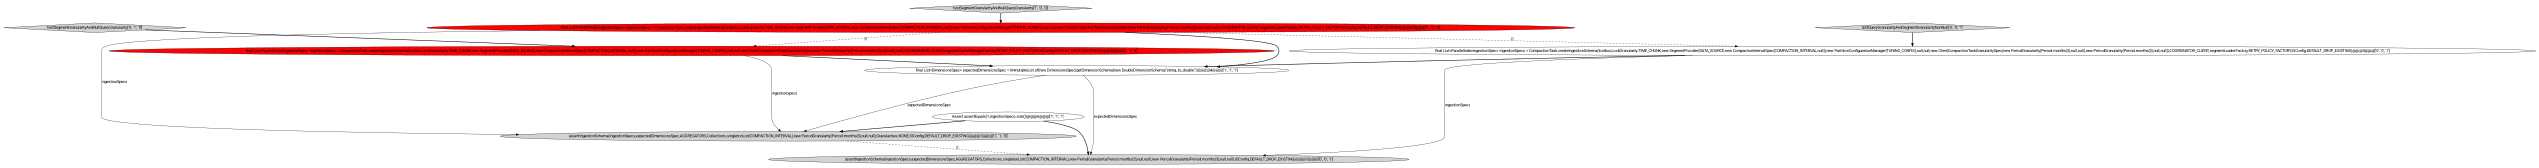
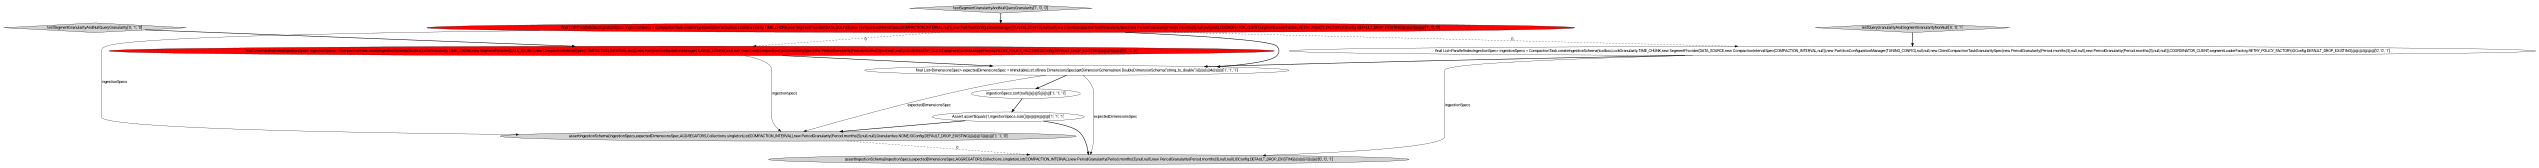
none -> (1026, 94)
